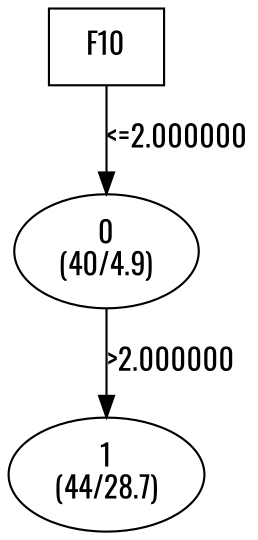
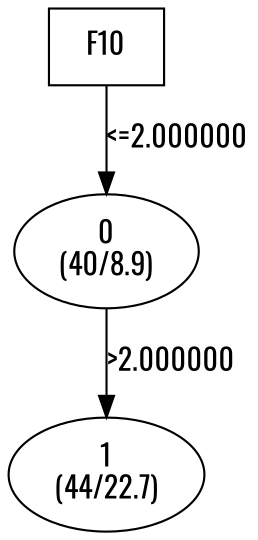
(107, 251) -> (107, 251)
(107, 475) -> (107, 475)
